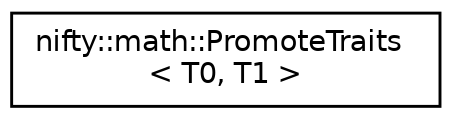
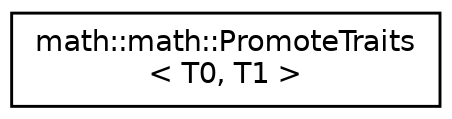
(226, 60) -> (226, 60)
